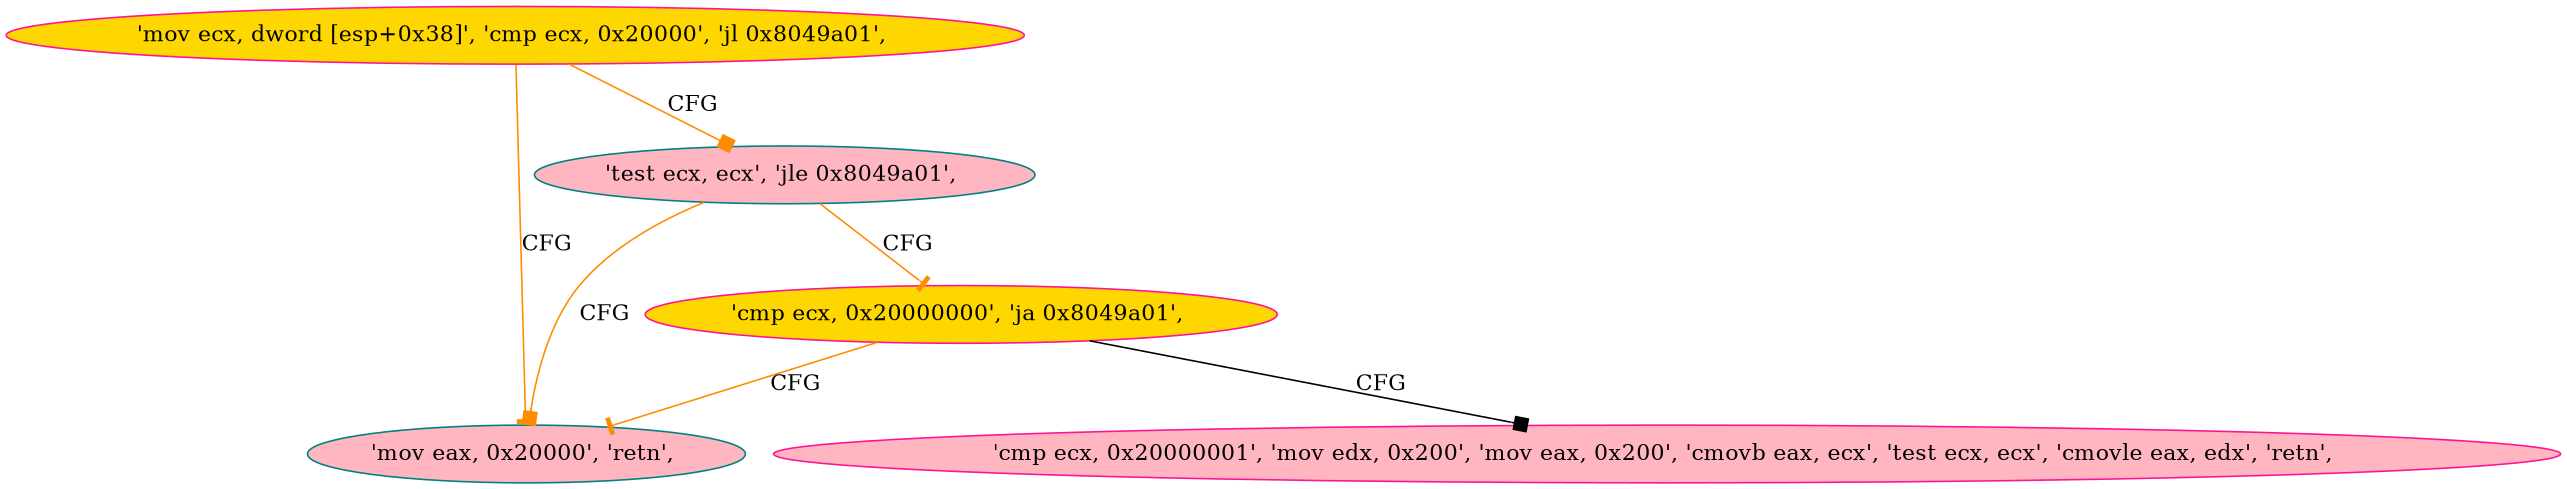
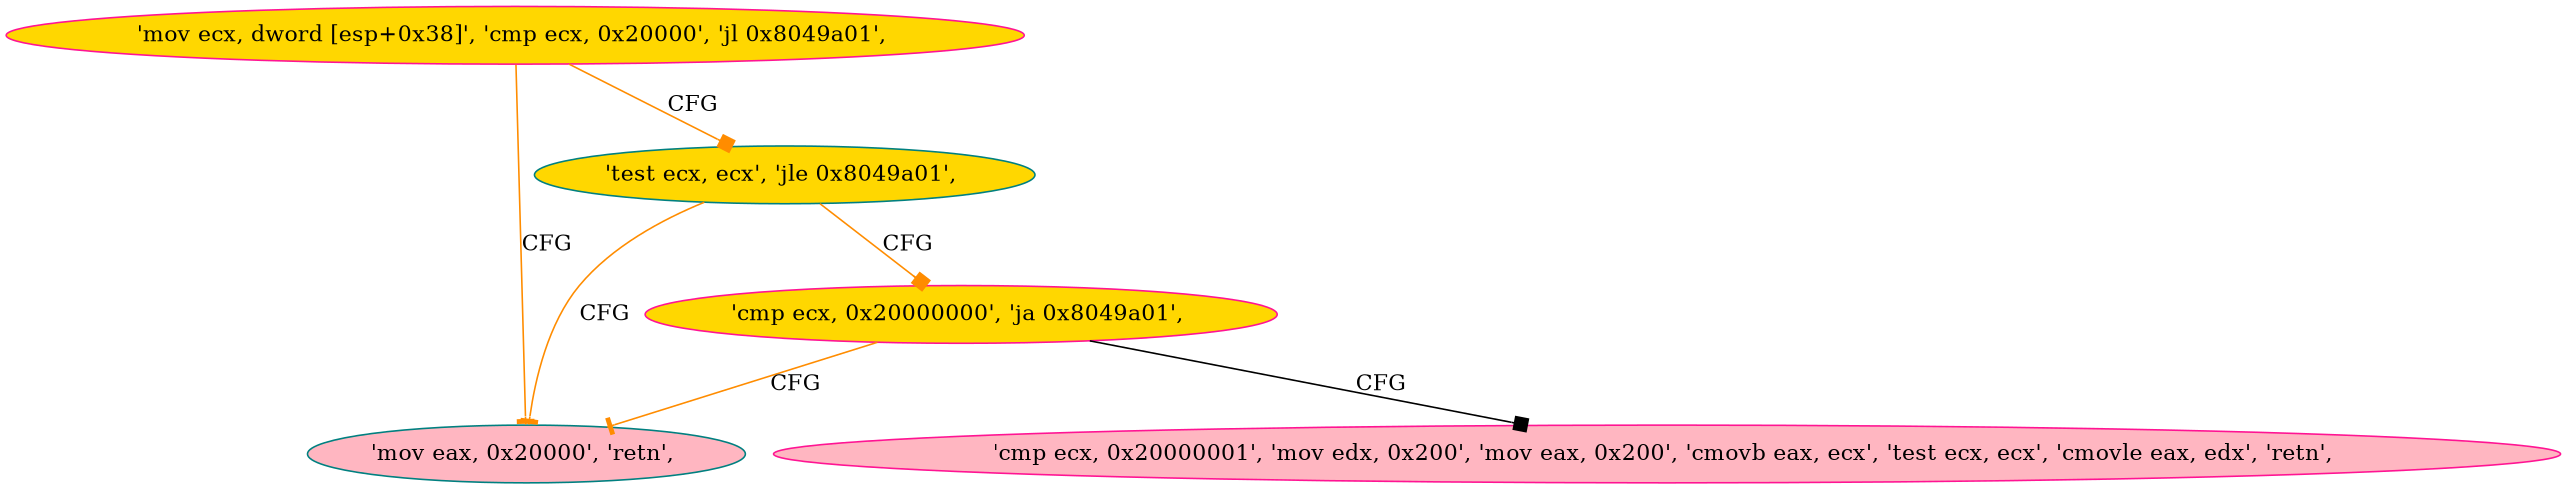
(785, 175) -> (785, 175)
(870, 242) -> (870, 242)
(583, 282) -> (583, 282)
